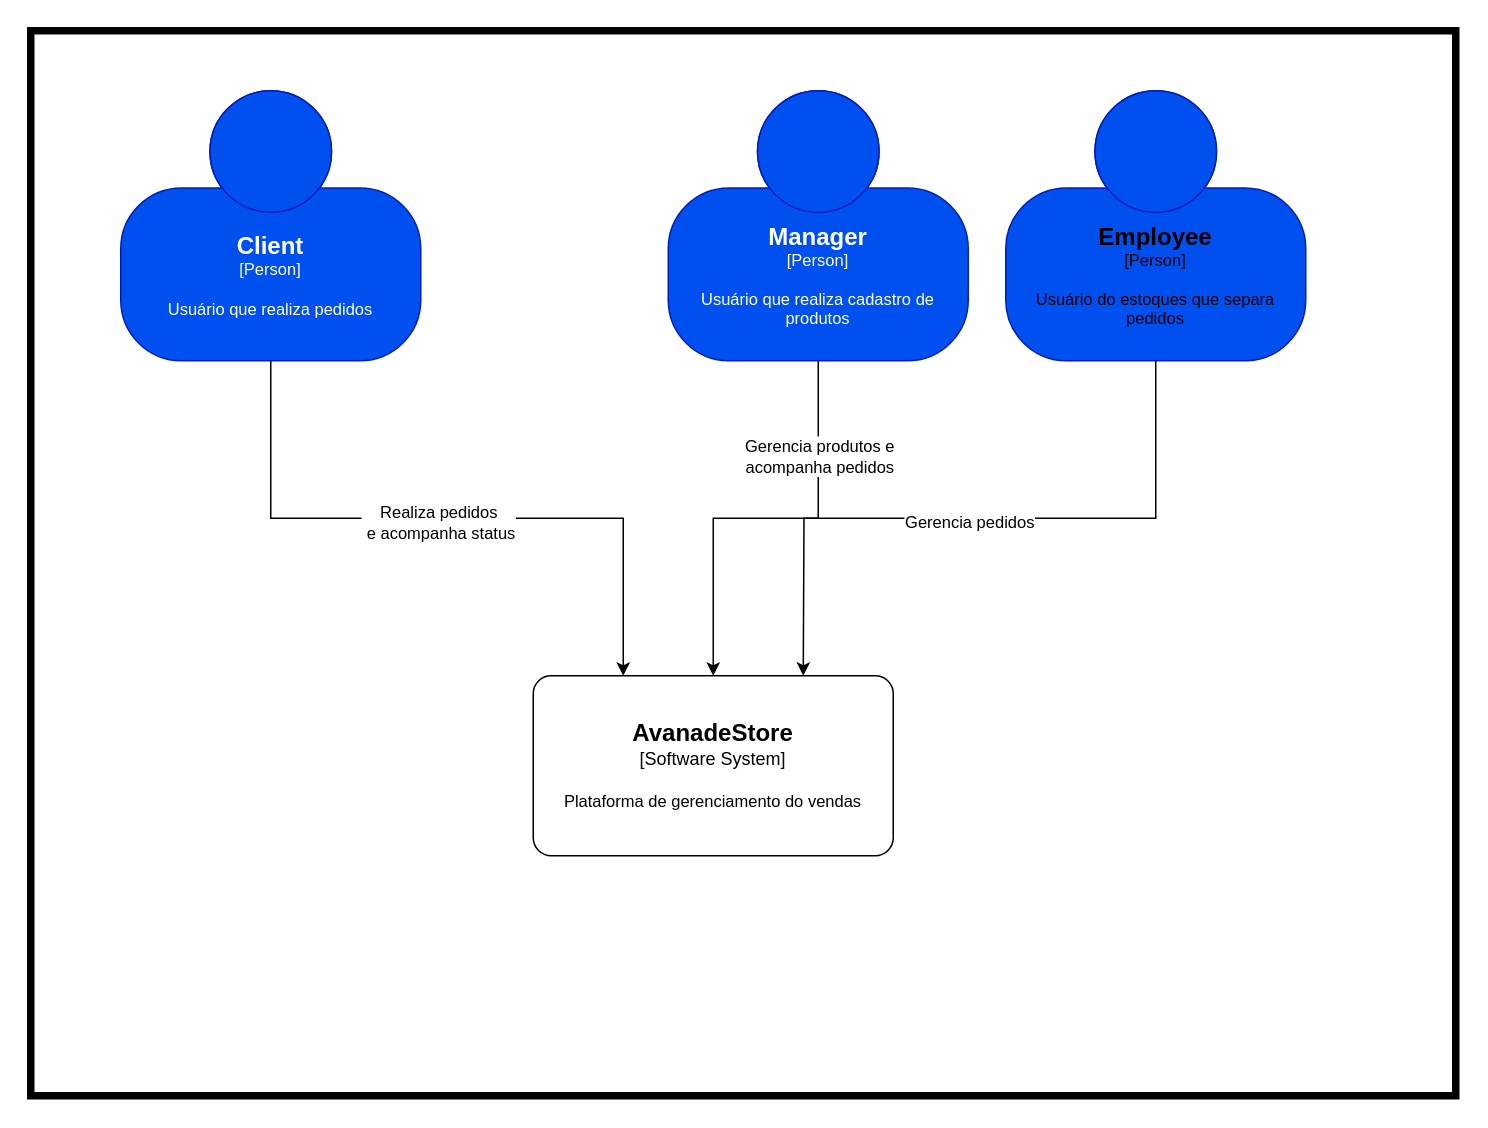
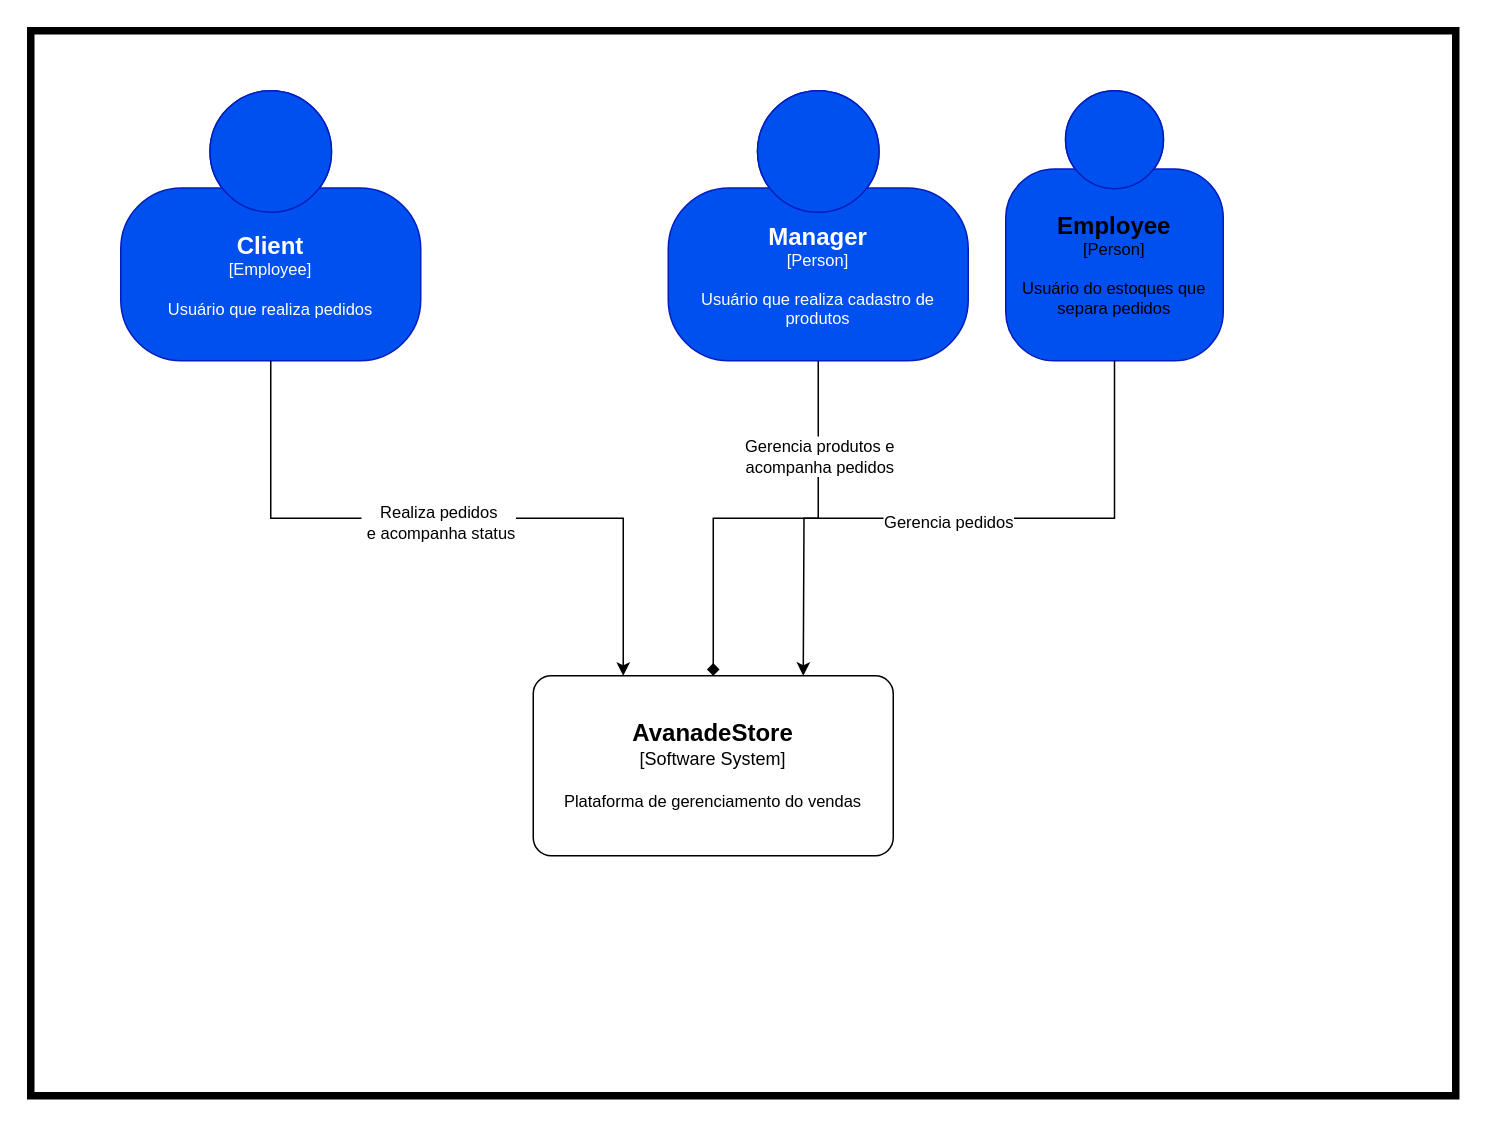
(1156, 226) -> (1115, 226)
(271, 275) -> (271, 275)
(713, 664) -> (713, 663)
